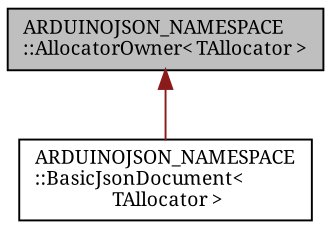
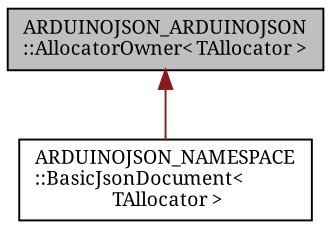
(166, 39) -> (166, 39)
